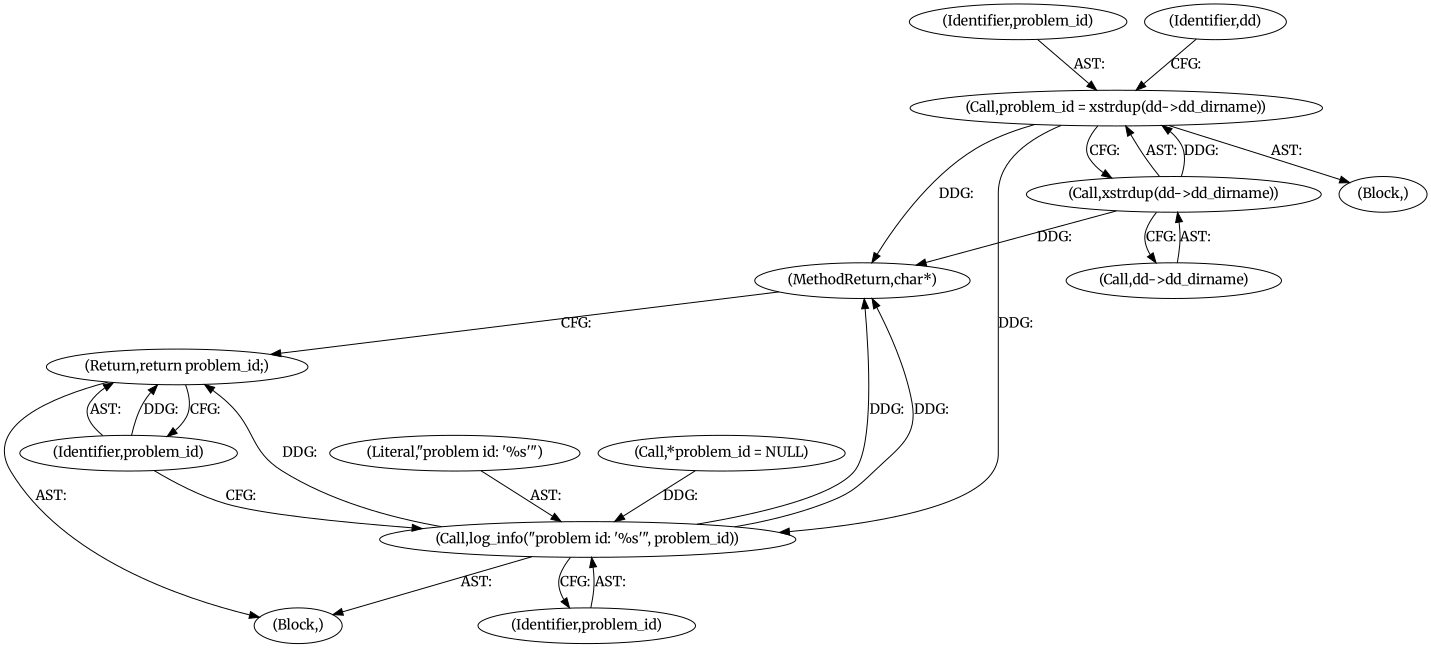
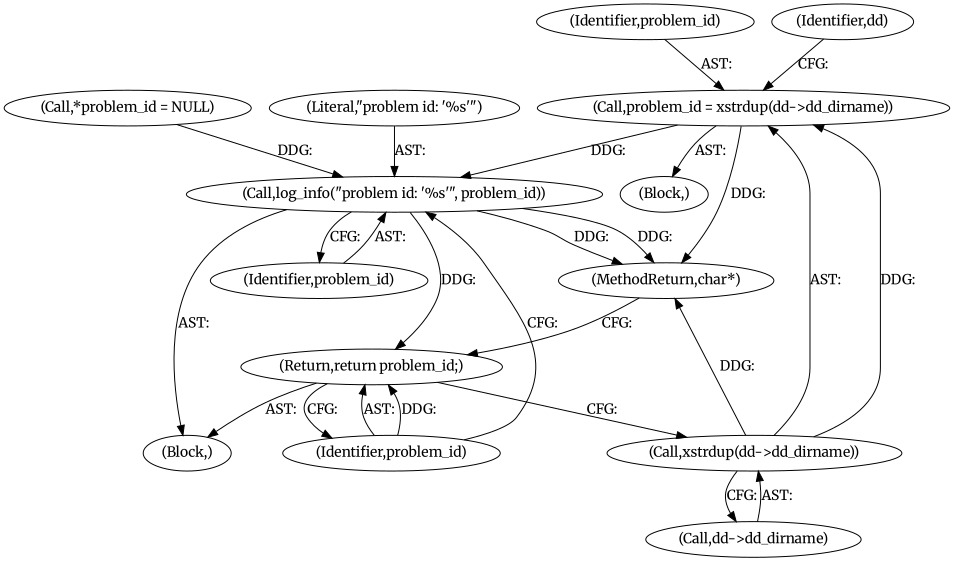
(1087, 151) -> (557, 409)
